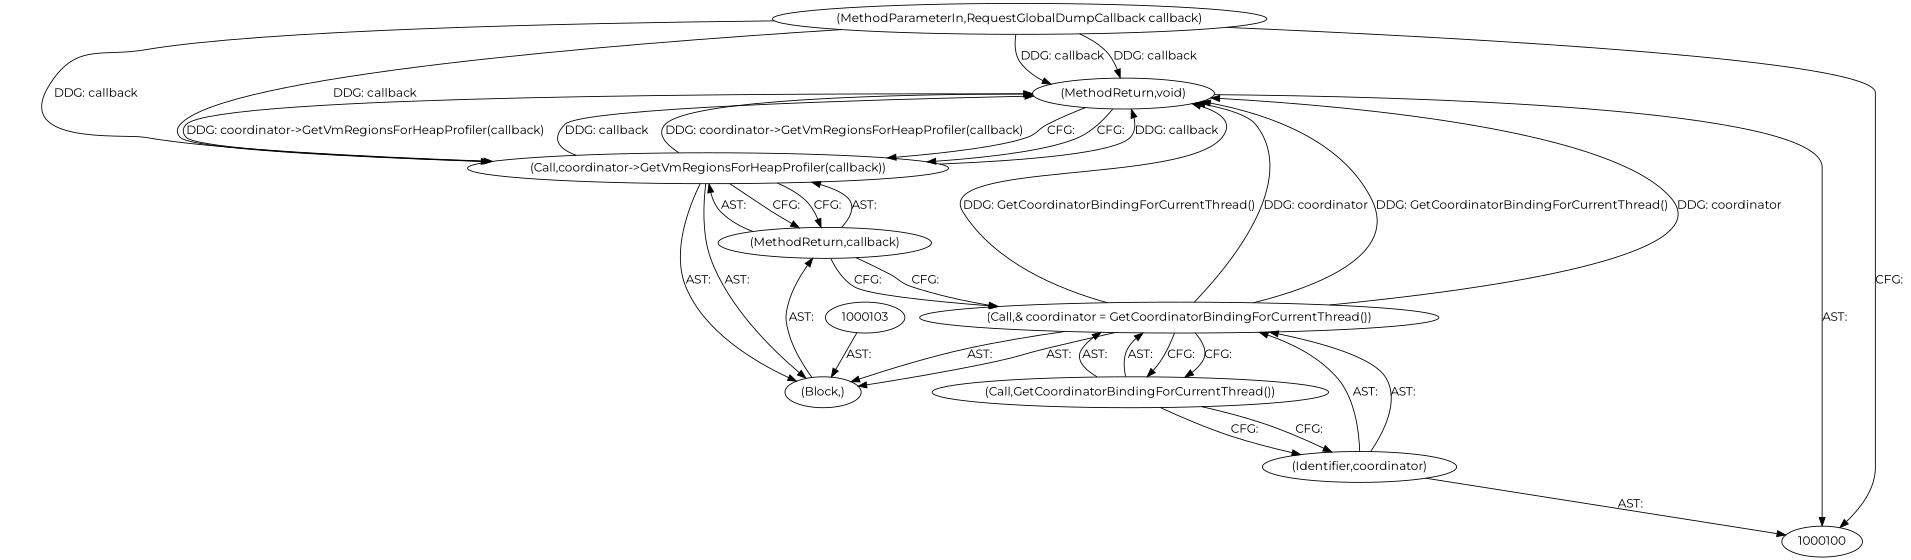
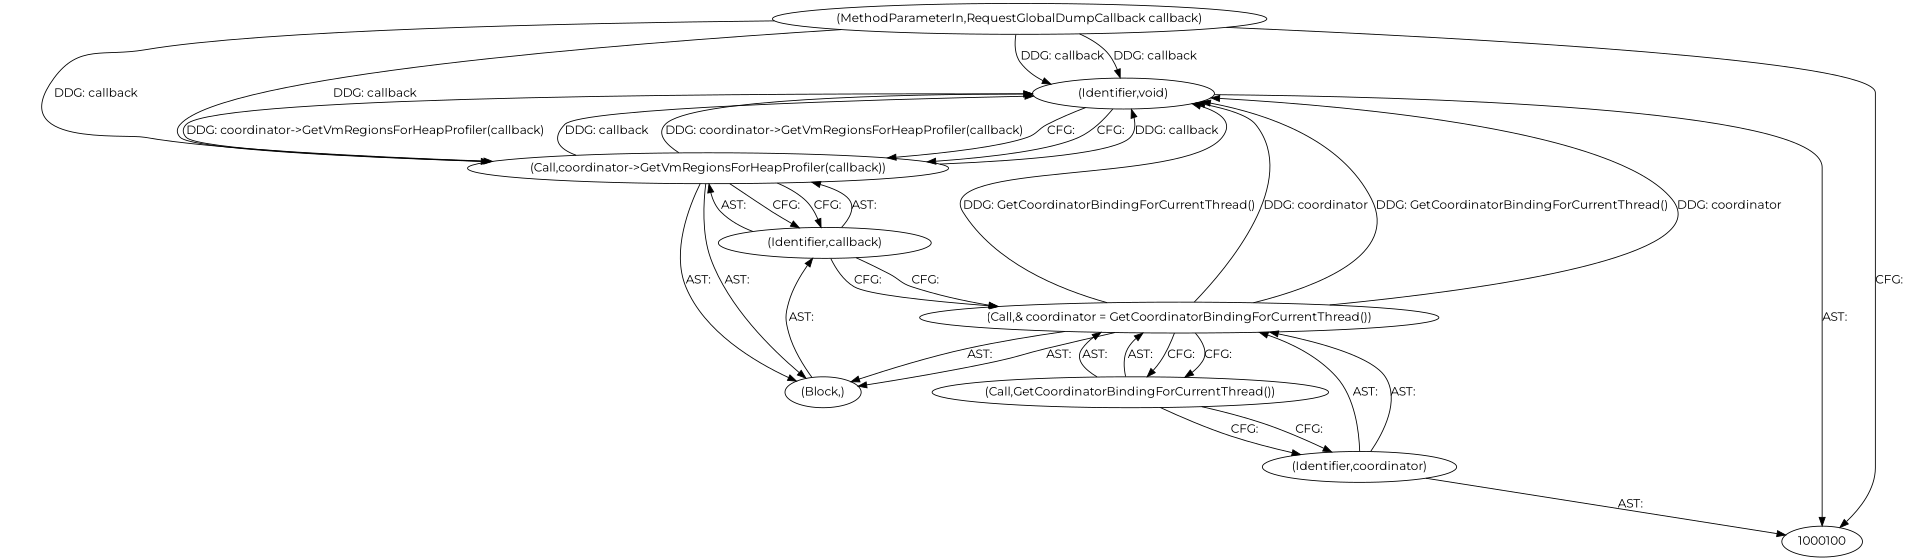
(1123, 94) -> (1123, 94)
(825, 243) -> (825, 243)
(865, 318) -> none
